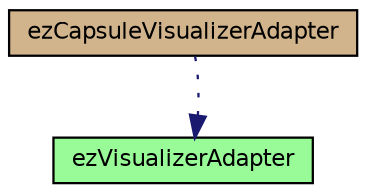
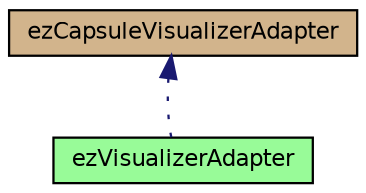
(198, 85) -> (168, 108)
